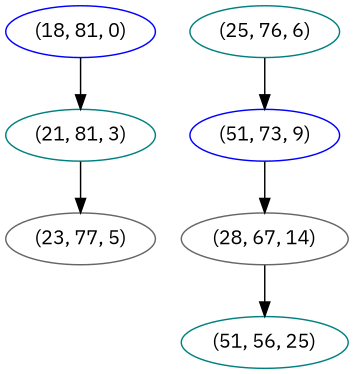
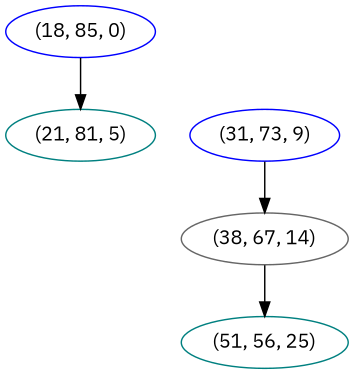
(81, 32) -> (81, 32)
(265, 32) -> none
(81, 135) -> (81, 135)
(265, 135) -> (265, 135)
(81, 239) -> none
(265, 239) -> (265, 239)
